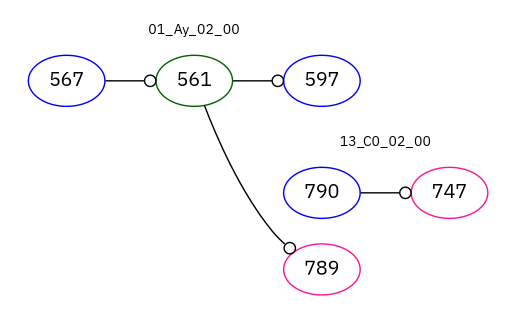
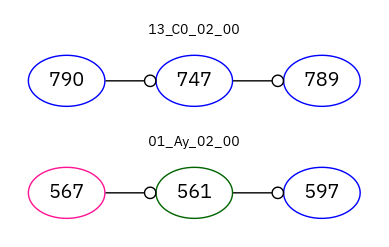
(67, 81) -> (67, 193)
(238, 179) -> (253, 81)
(450, 193) -> (194, 81)
(322, 269) -> (322, 81)
